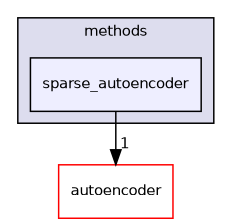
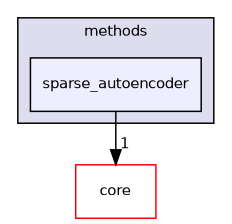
(116, 192) -> (116, 192)
